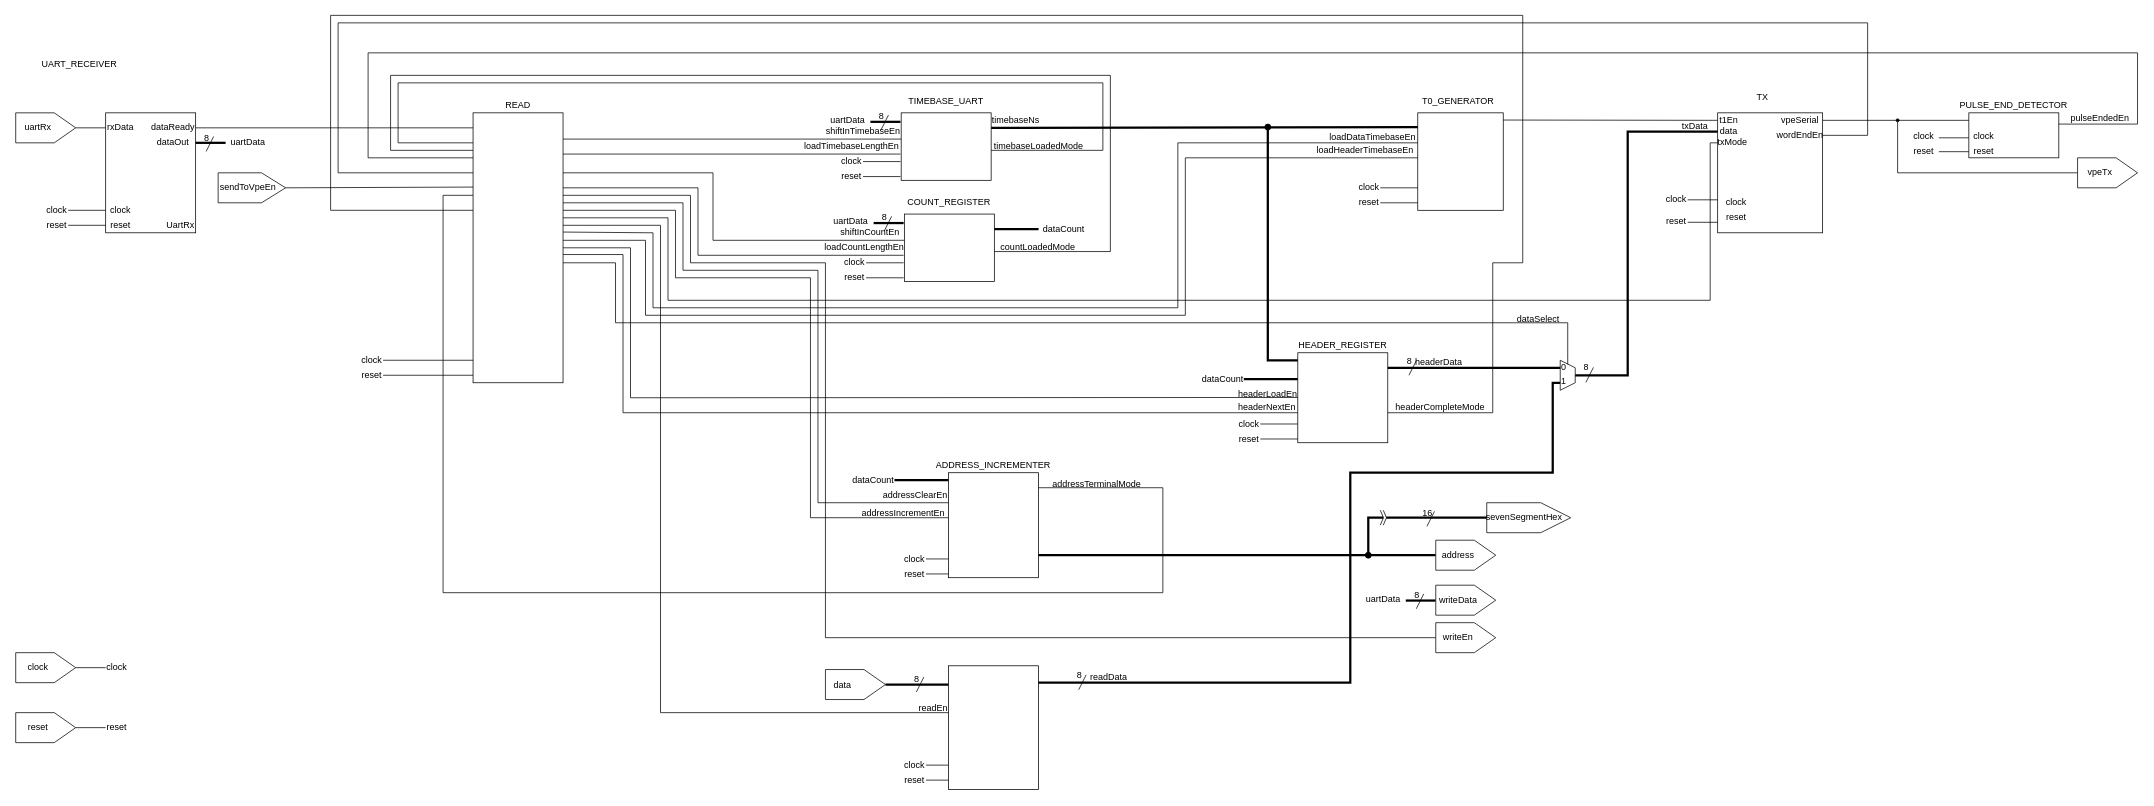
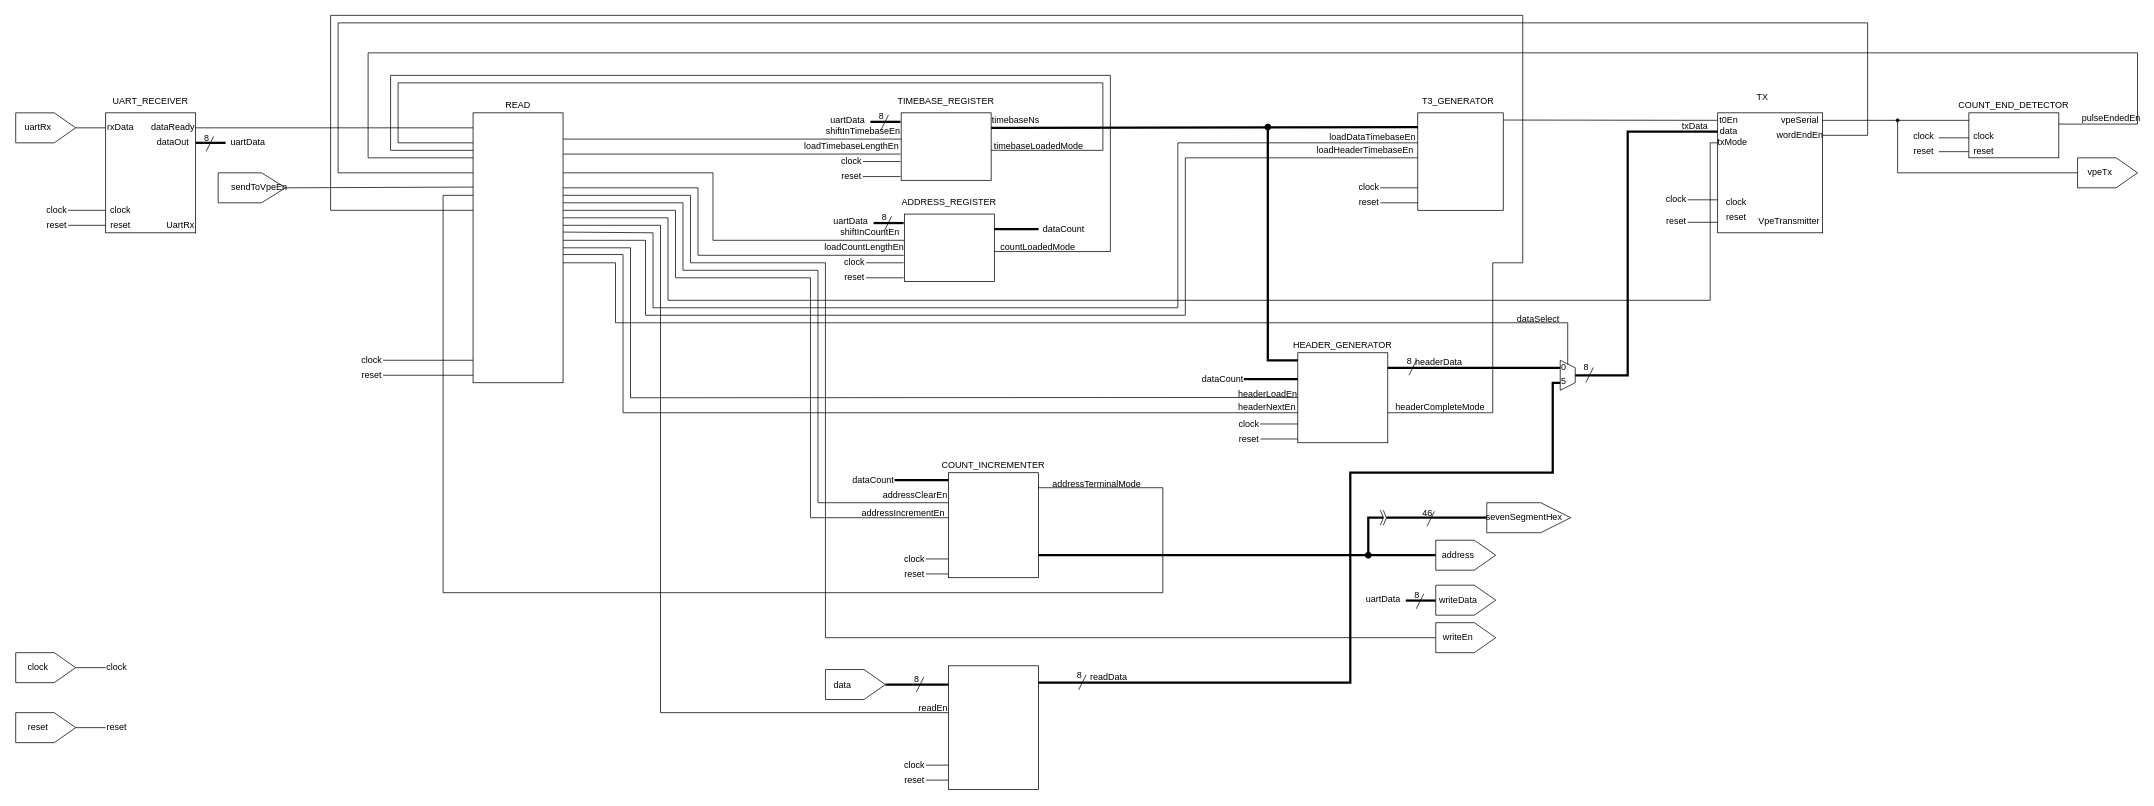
(79, 64) -> (150, 102)
(946, 102) -> (946, 102)
(1458, 102) -> (1458, 102)
(2014, 105) -> (2014, 105)
(2100, 119) -> (2112, 119)
(1729, 120) -> (1729, 120)
(248, 188) -> (259, 188)
(949, 203) -> (949, 203)
none -> (1789, 222)
(1343, 345) -> (1343, 345)
(1564, 381) -> (1564, 381)
(993, 465) -> (993, 465)
(1428, 513) -> (1428, 513)
